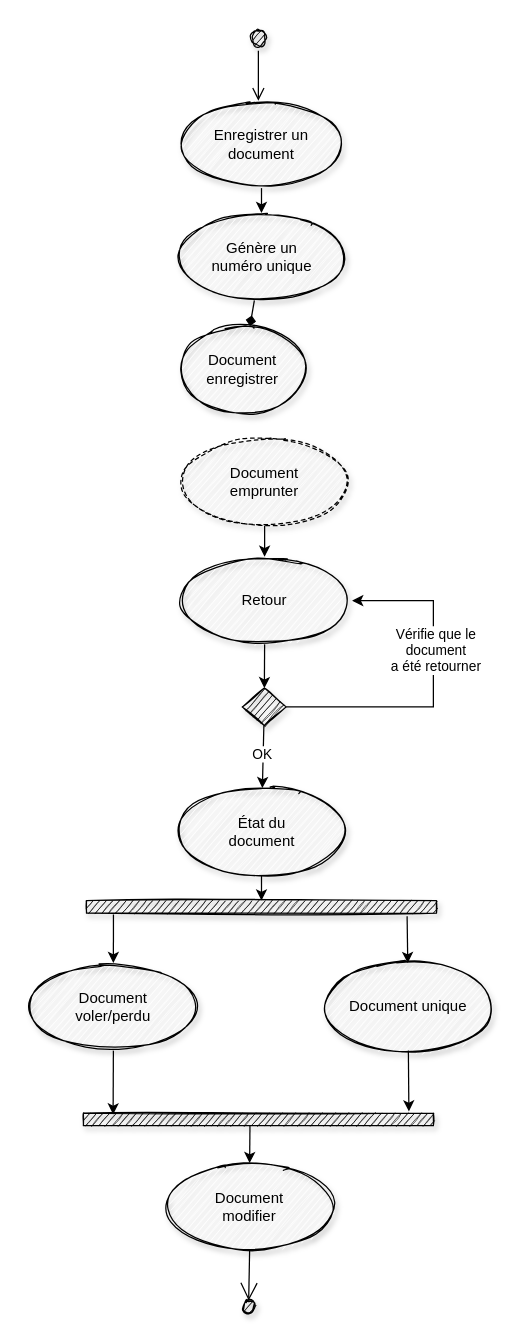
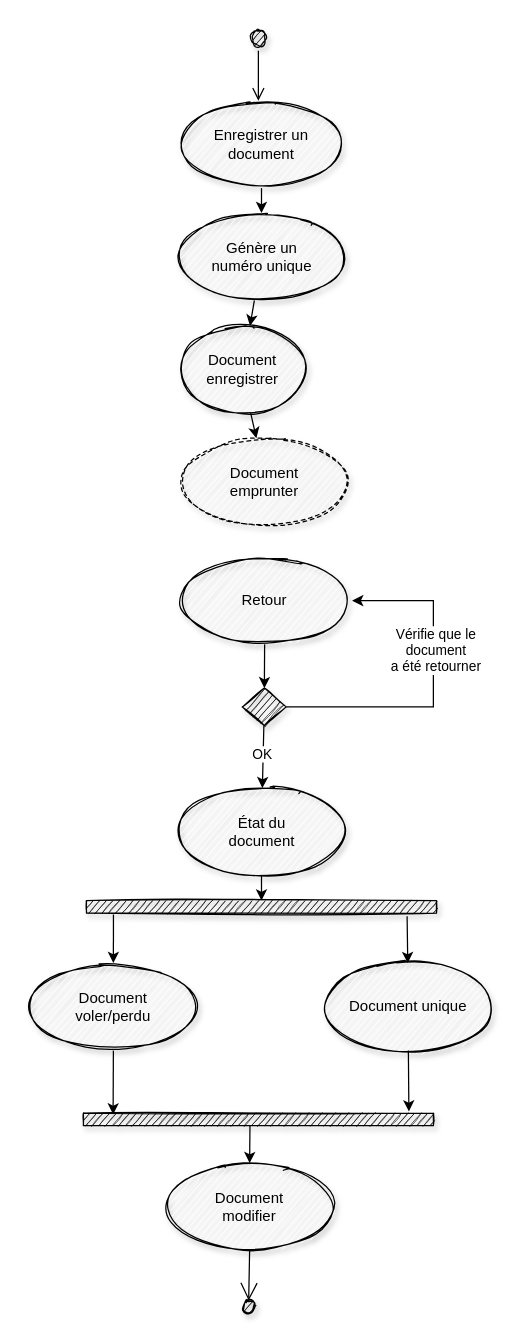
(252, 315) -> (251, 316)
none -> (253, 423)
(264, 537) -> none
